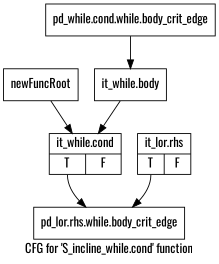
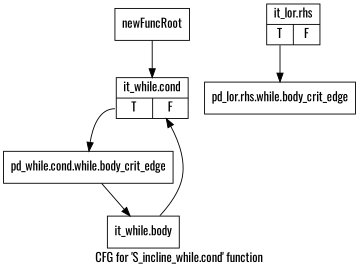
(71, 189) -> (97, 121)
